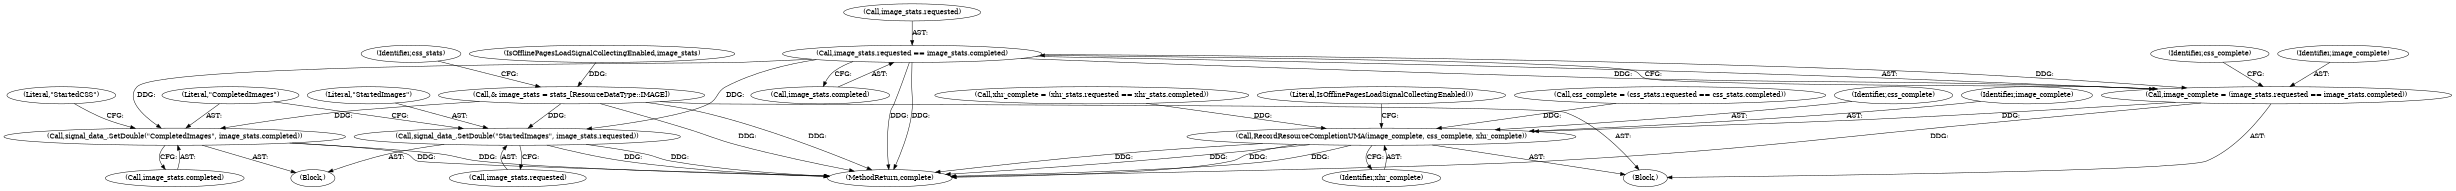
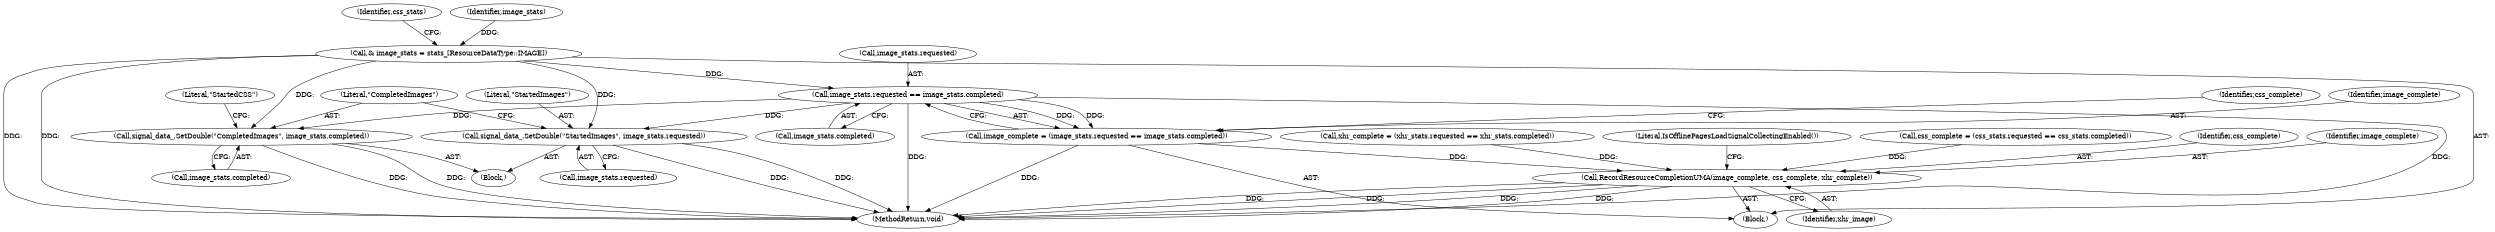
(602, 54) -> (506, 12)
none -> (676, 74)
(890, 178) -> (908, 220)
(1381, 178) -> (1839, 220)
